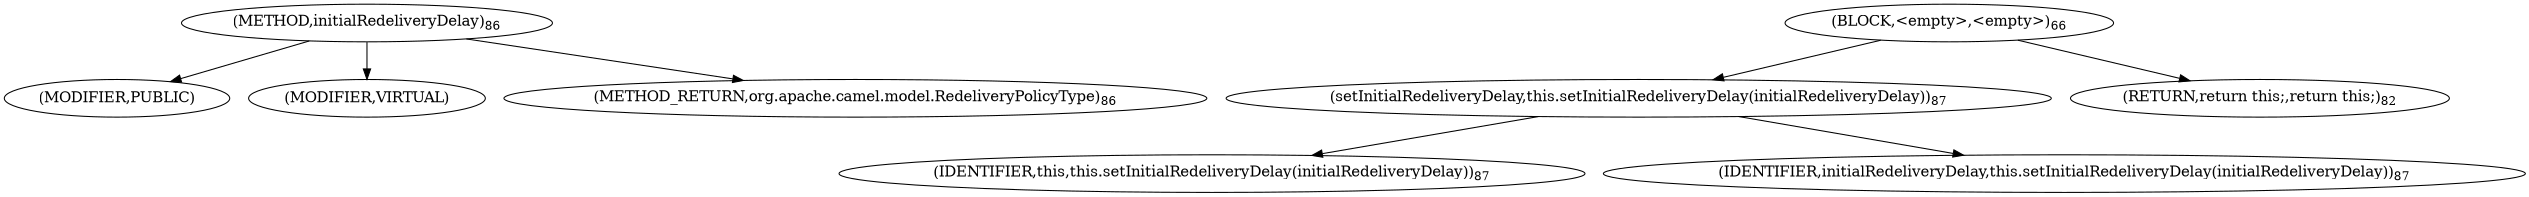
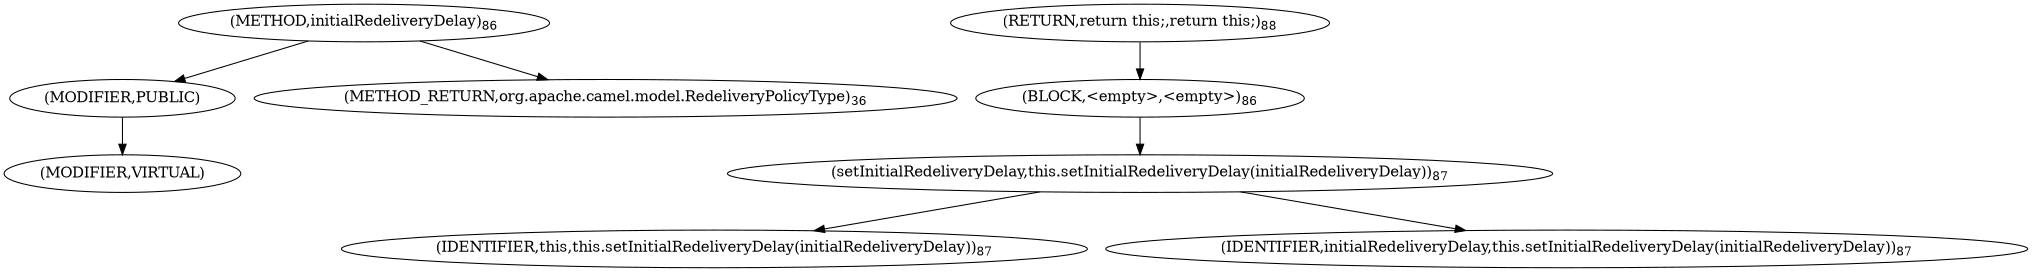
(2059, 21) -> (1250, 97)
(367, 56) -> (122, 131)
(2099, 59) -> (1140, 56)
(1109, 97) -> (859, 97)
(2389, 97) -> (1269, 21)
